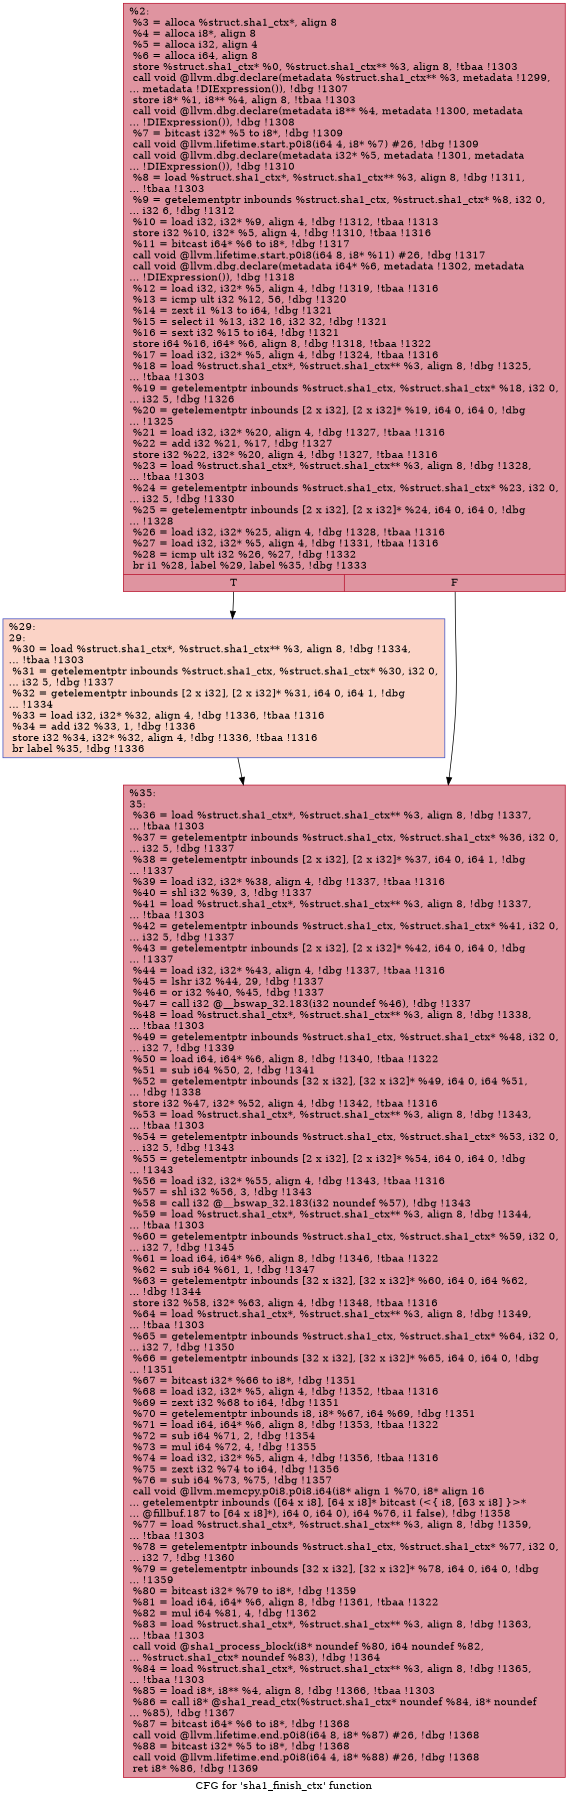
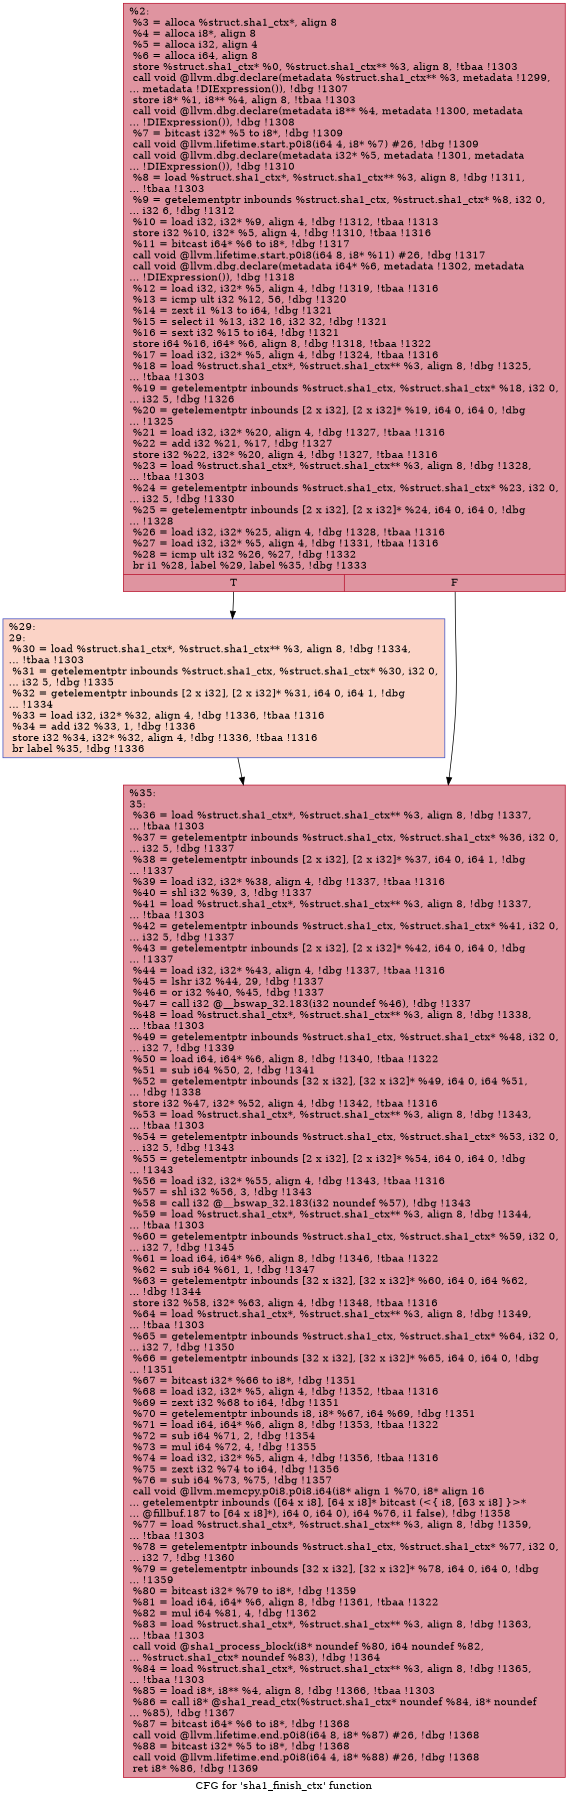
(62, 682) -> (62, 682)
